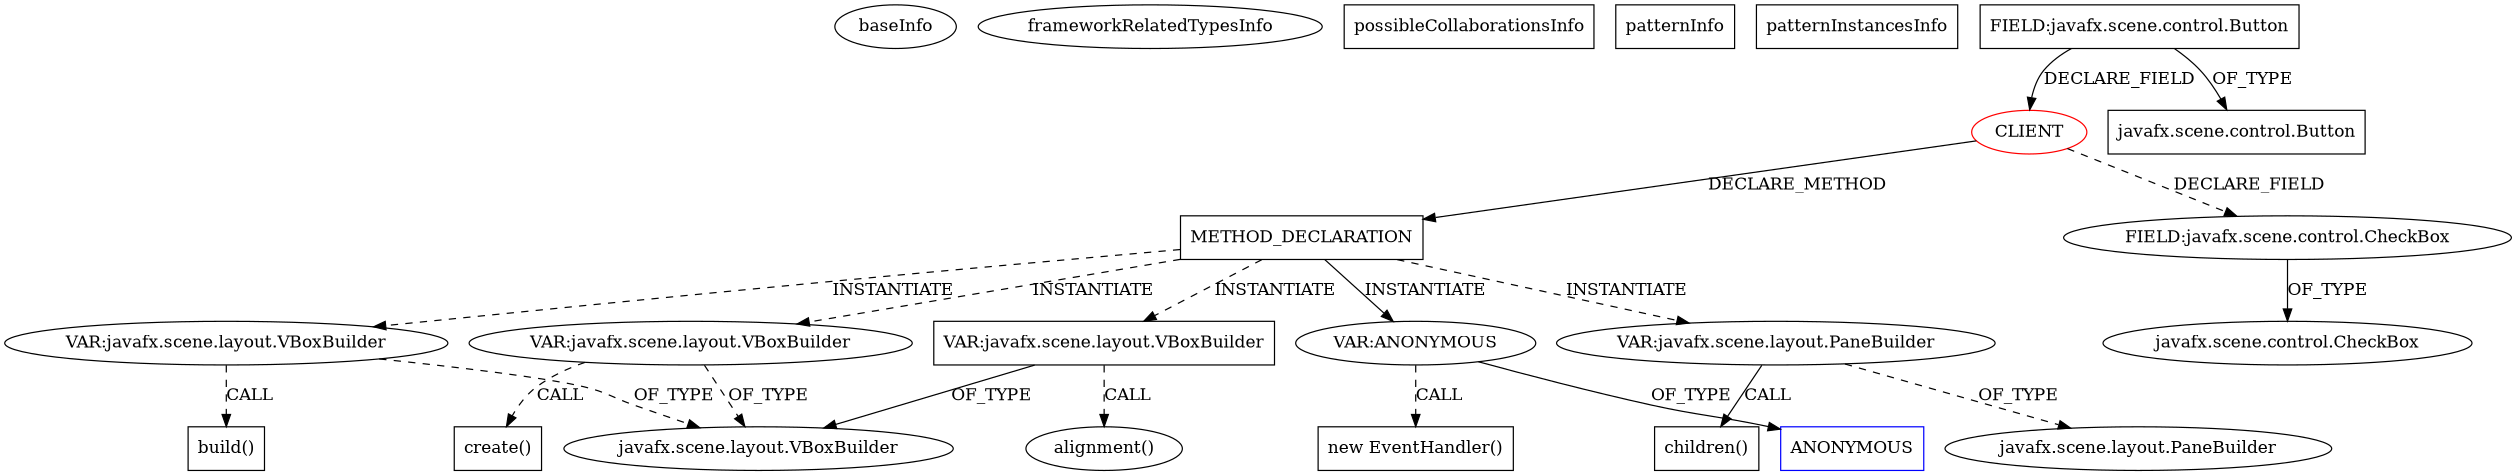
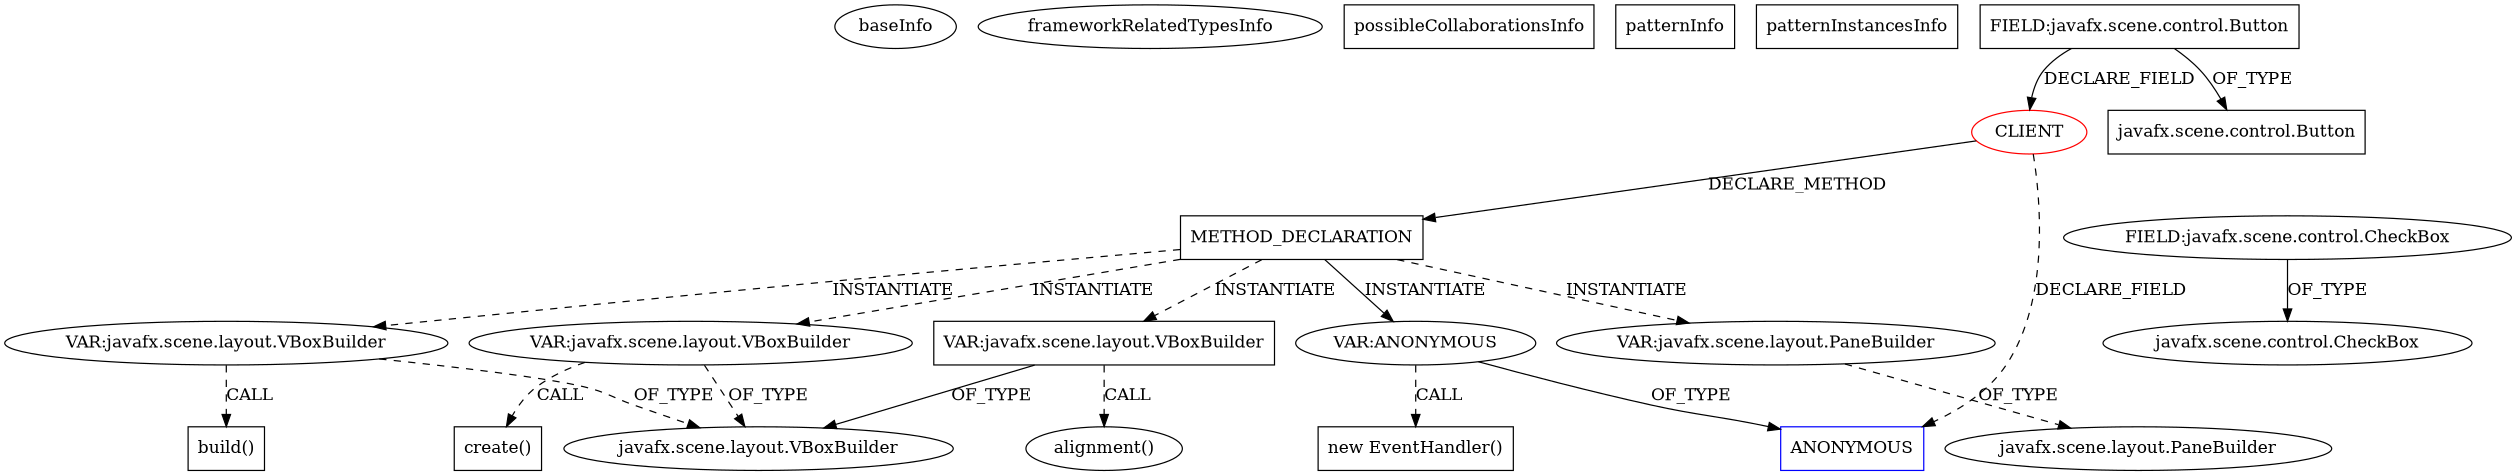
(2146, 180) -> (2030, 308)
(1707, 449) -> none
